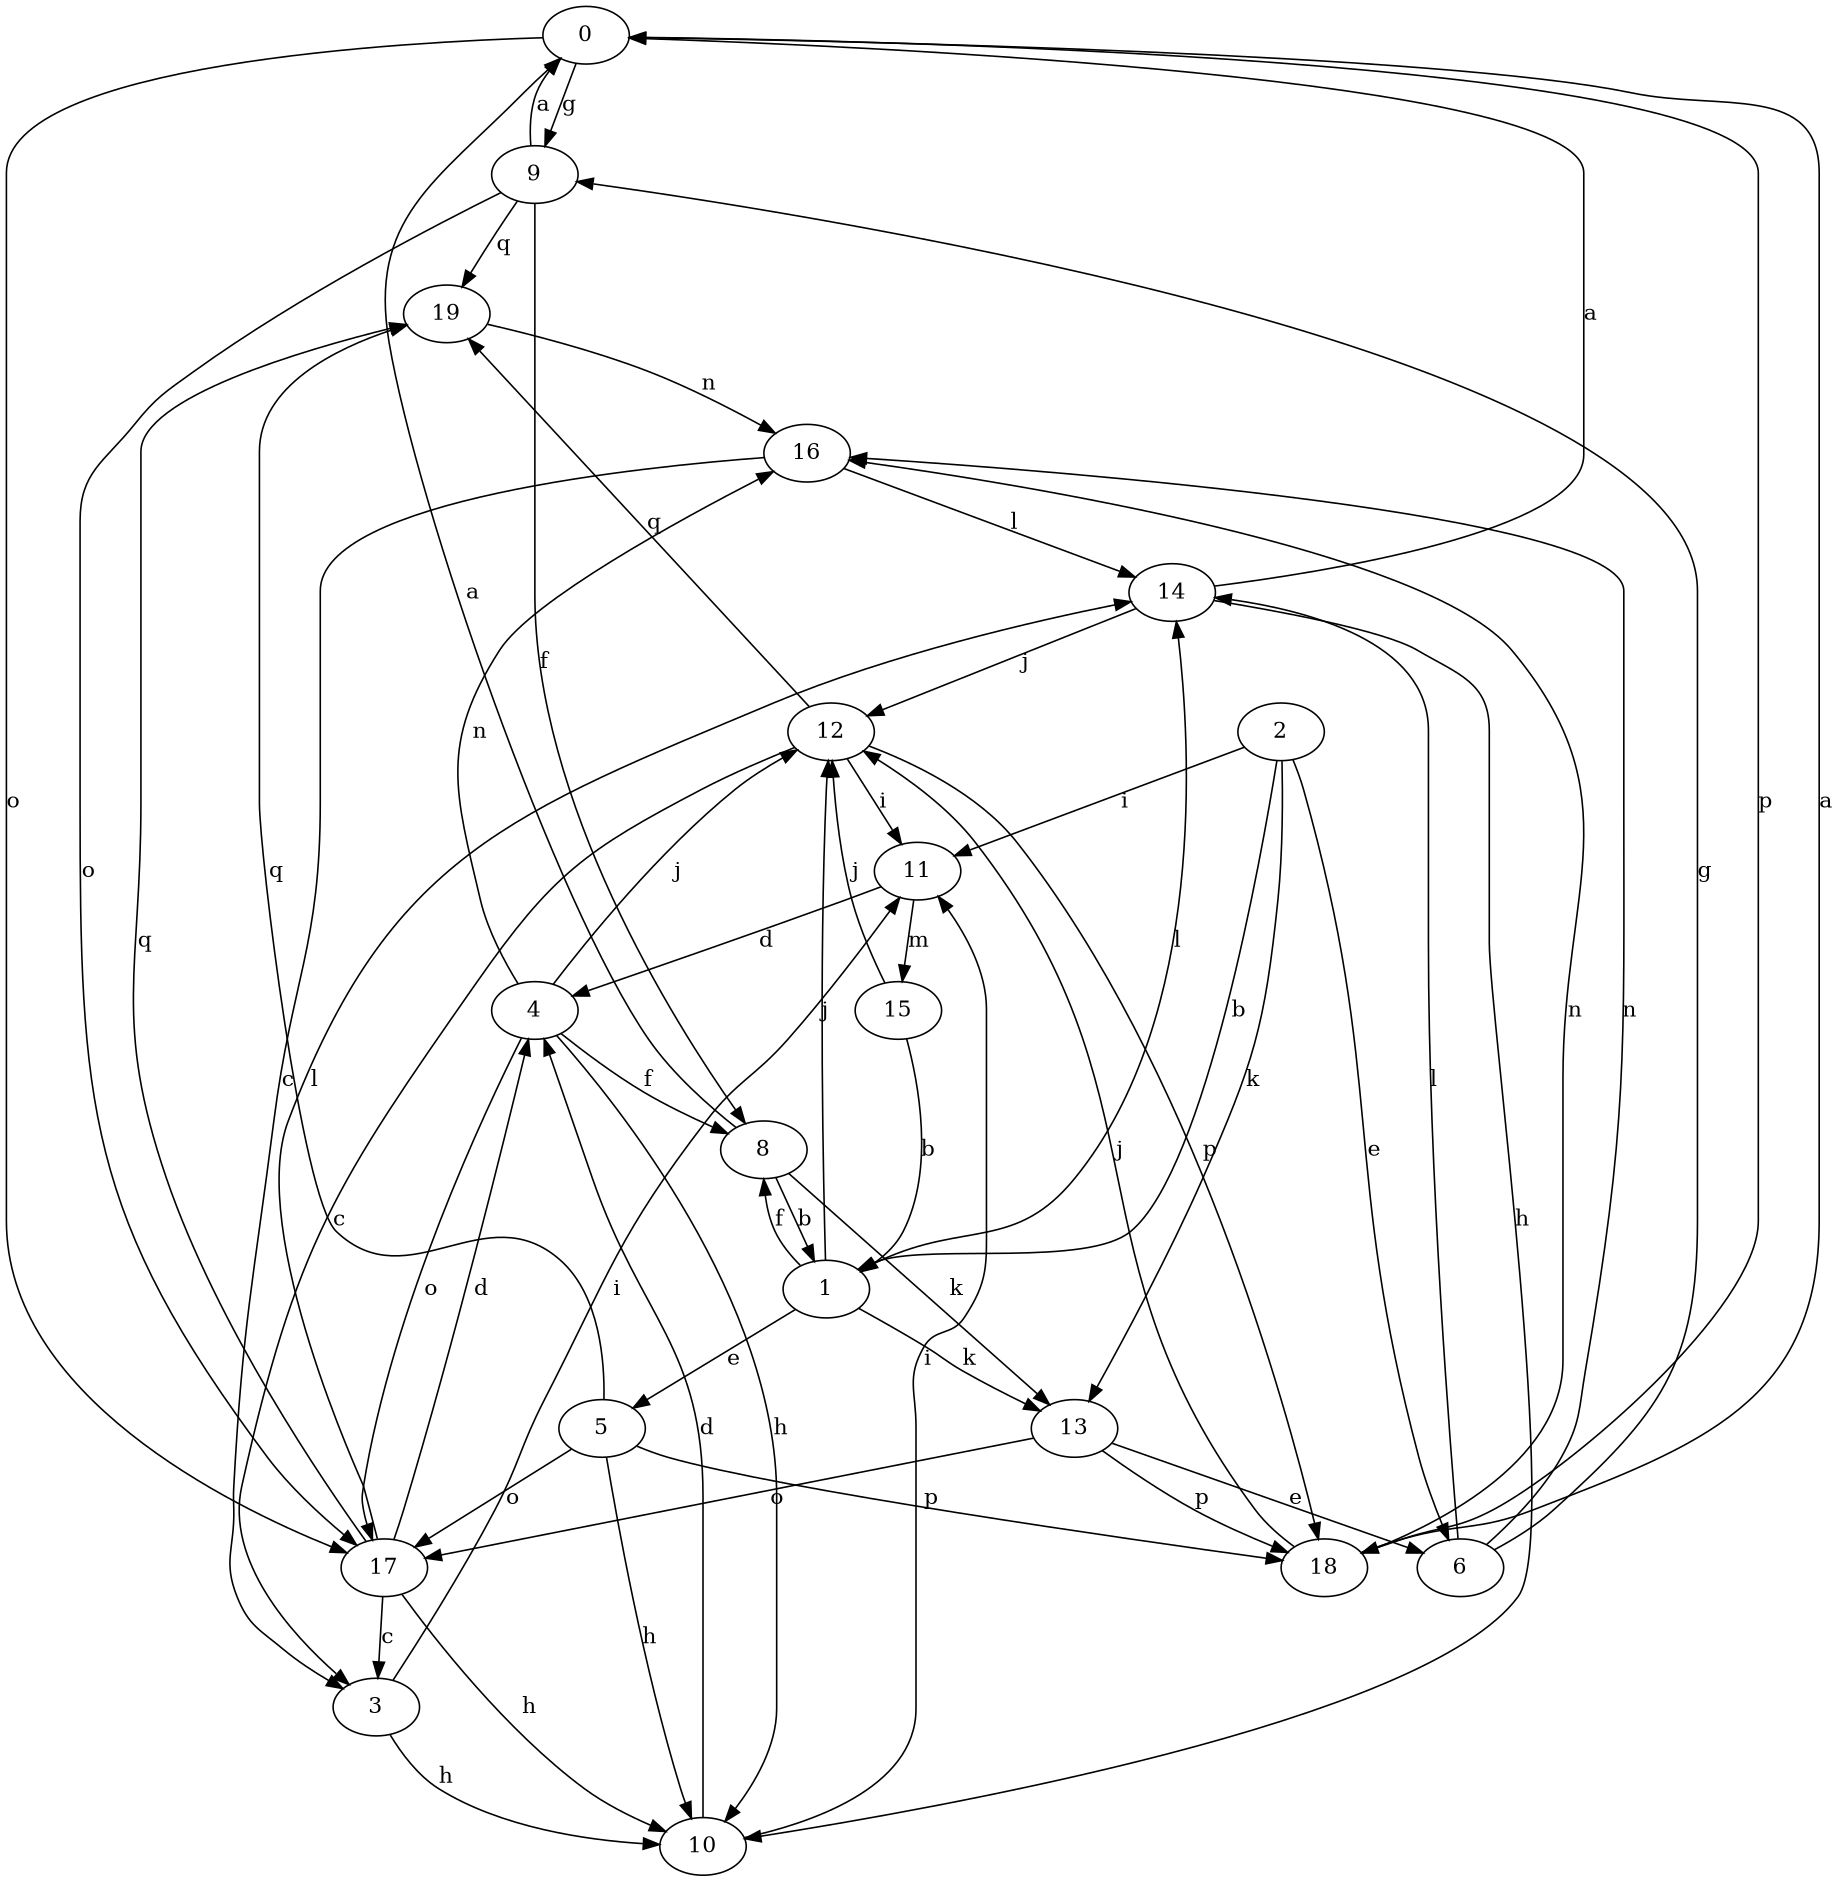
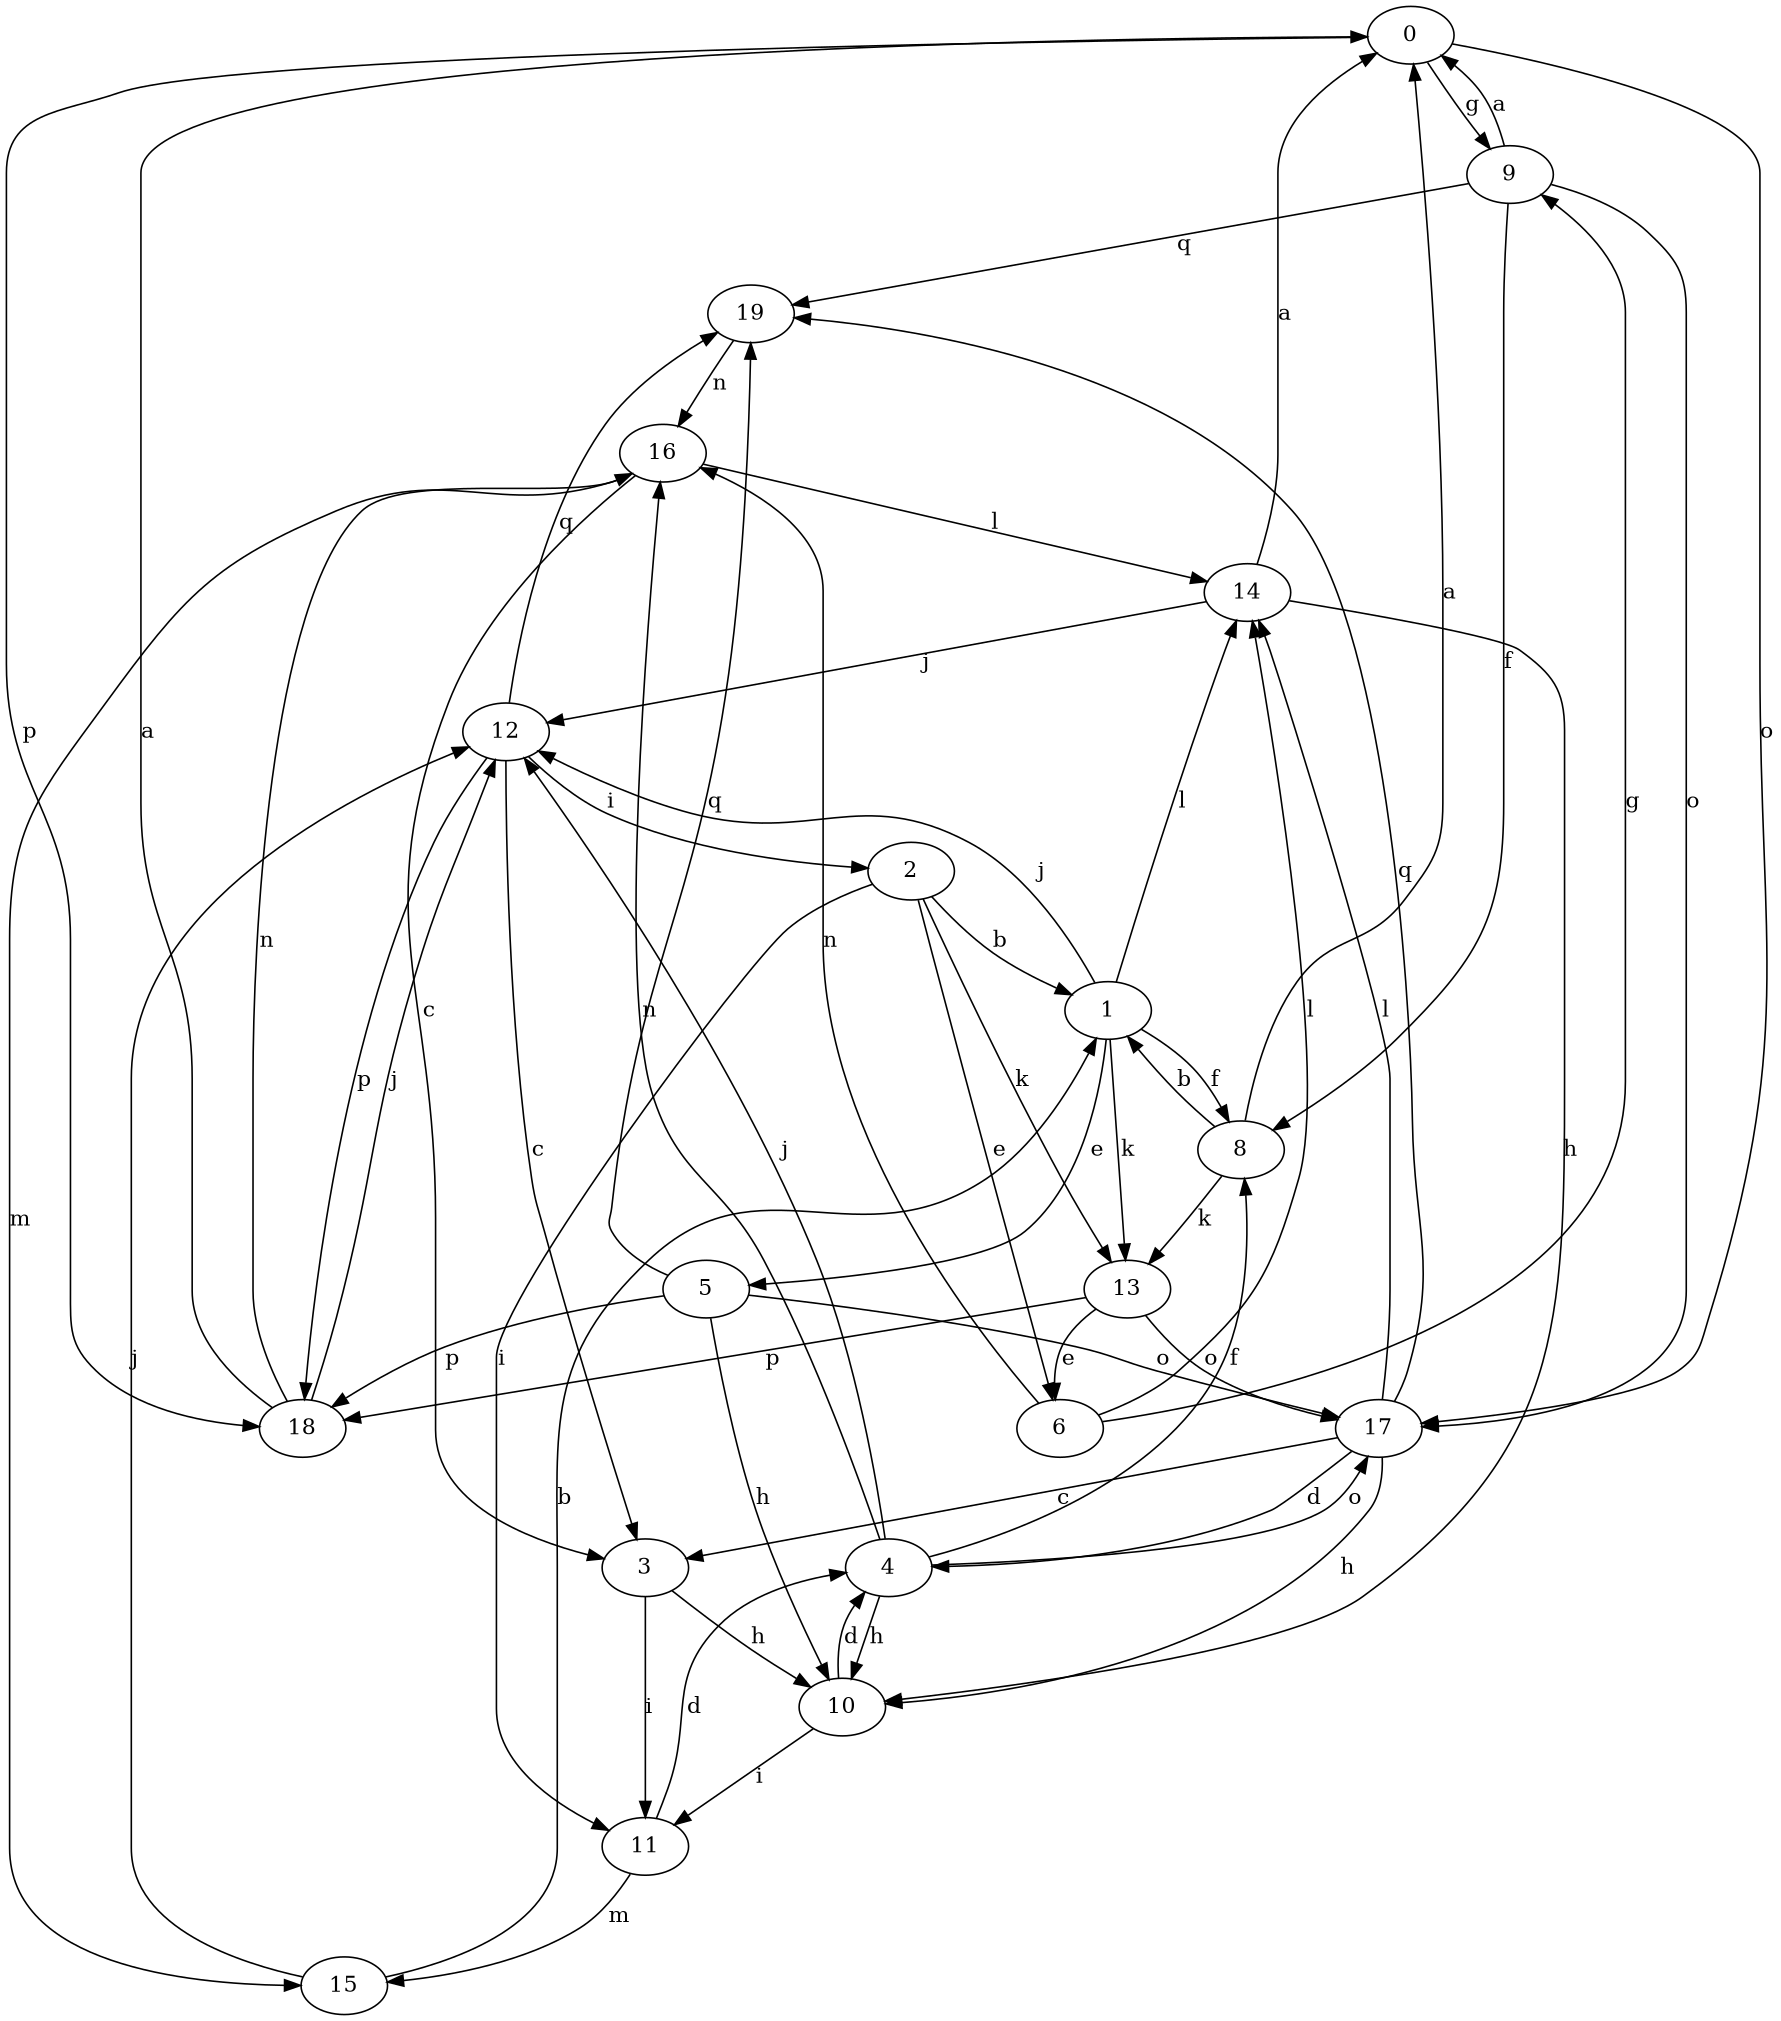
(870, 794) -> (680, 839)
none -> (10, 1128)
